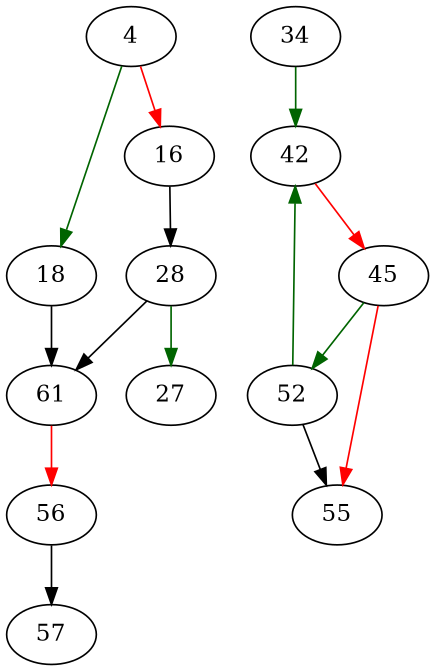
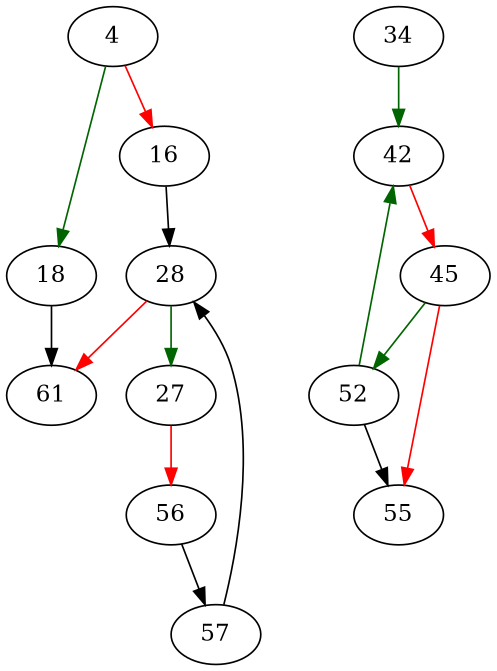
(117, 330) -> (117, 330)
(51, 447) -> (171, 447)
none -> (243, 457)
